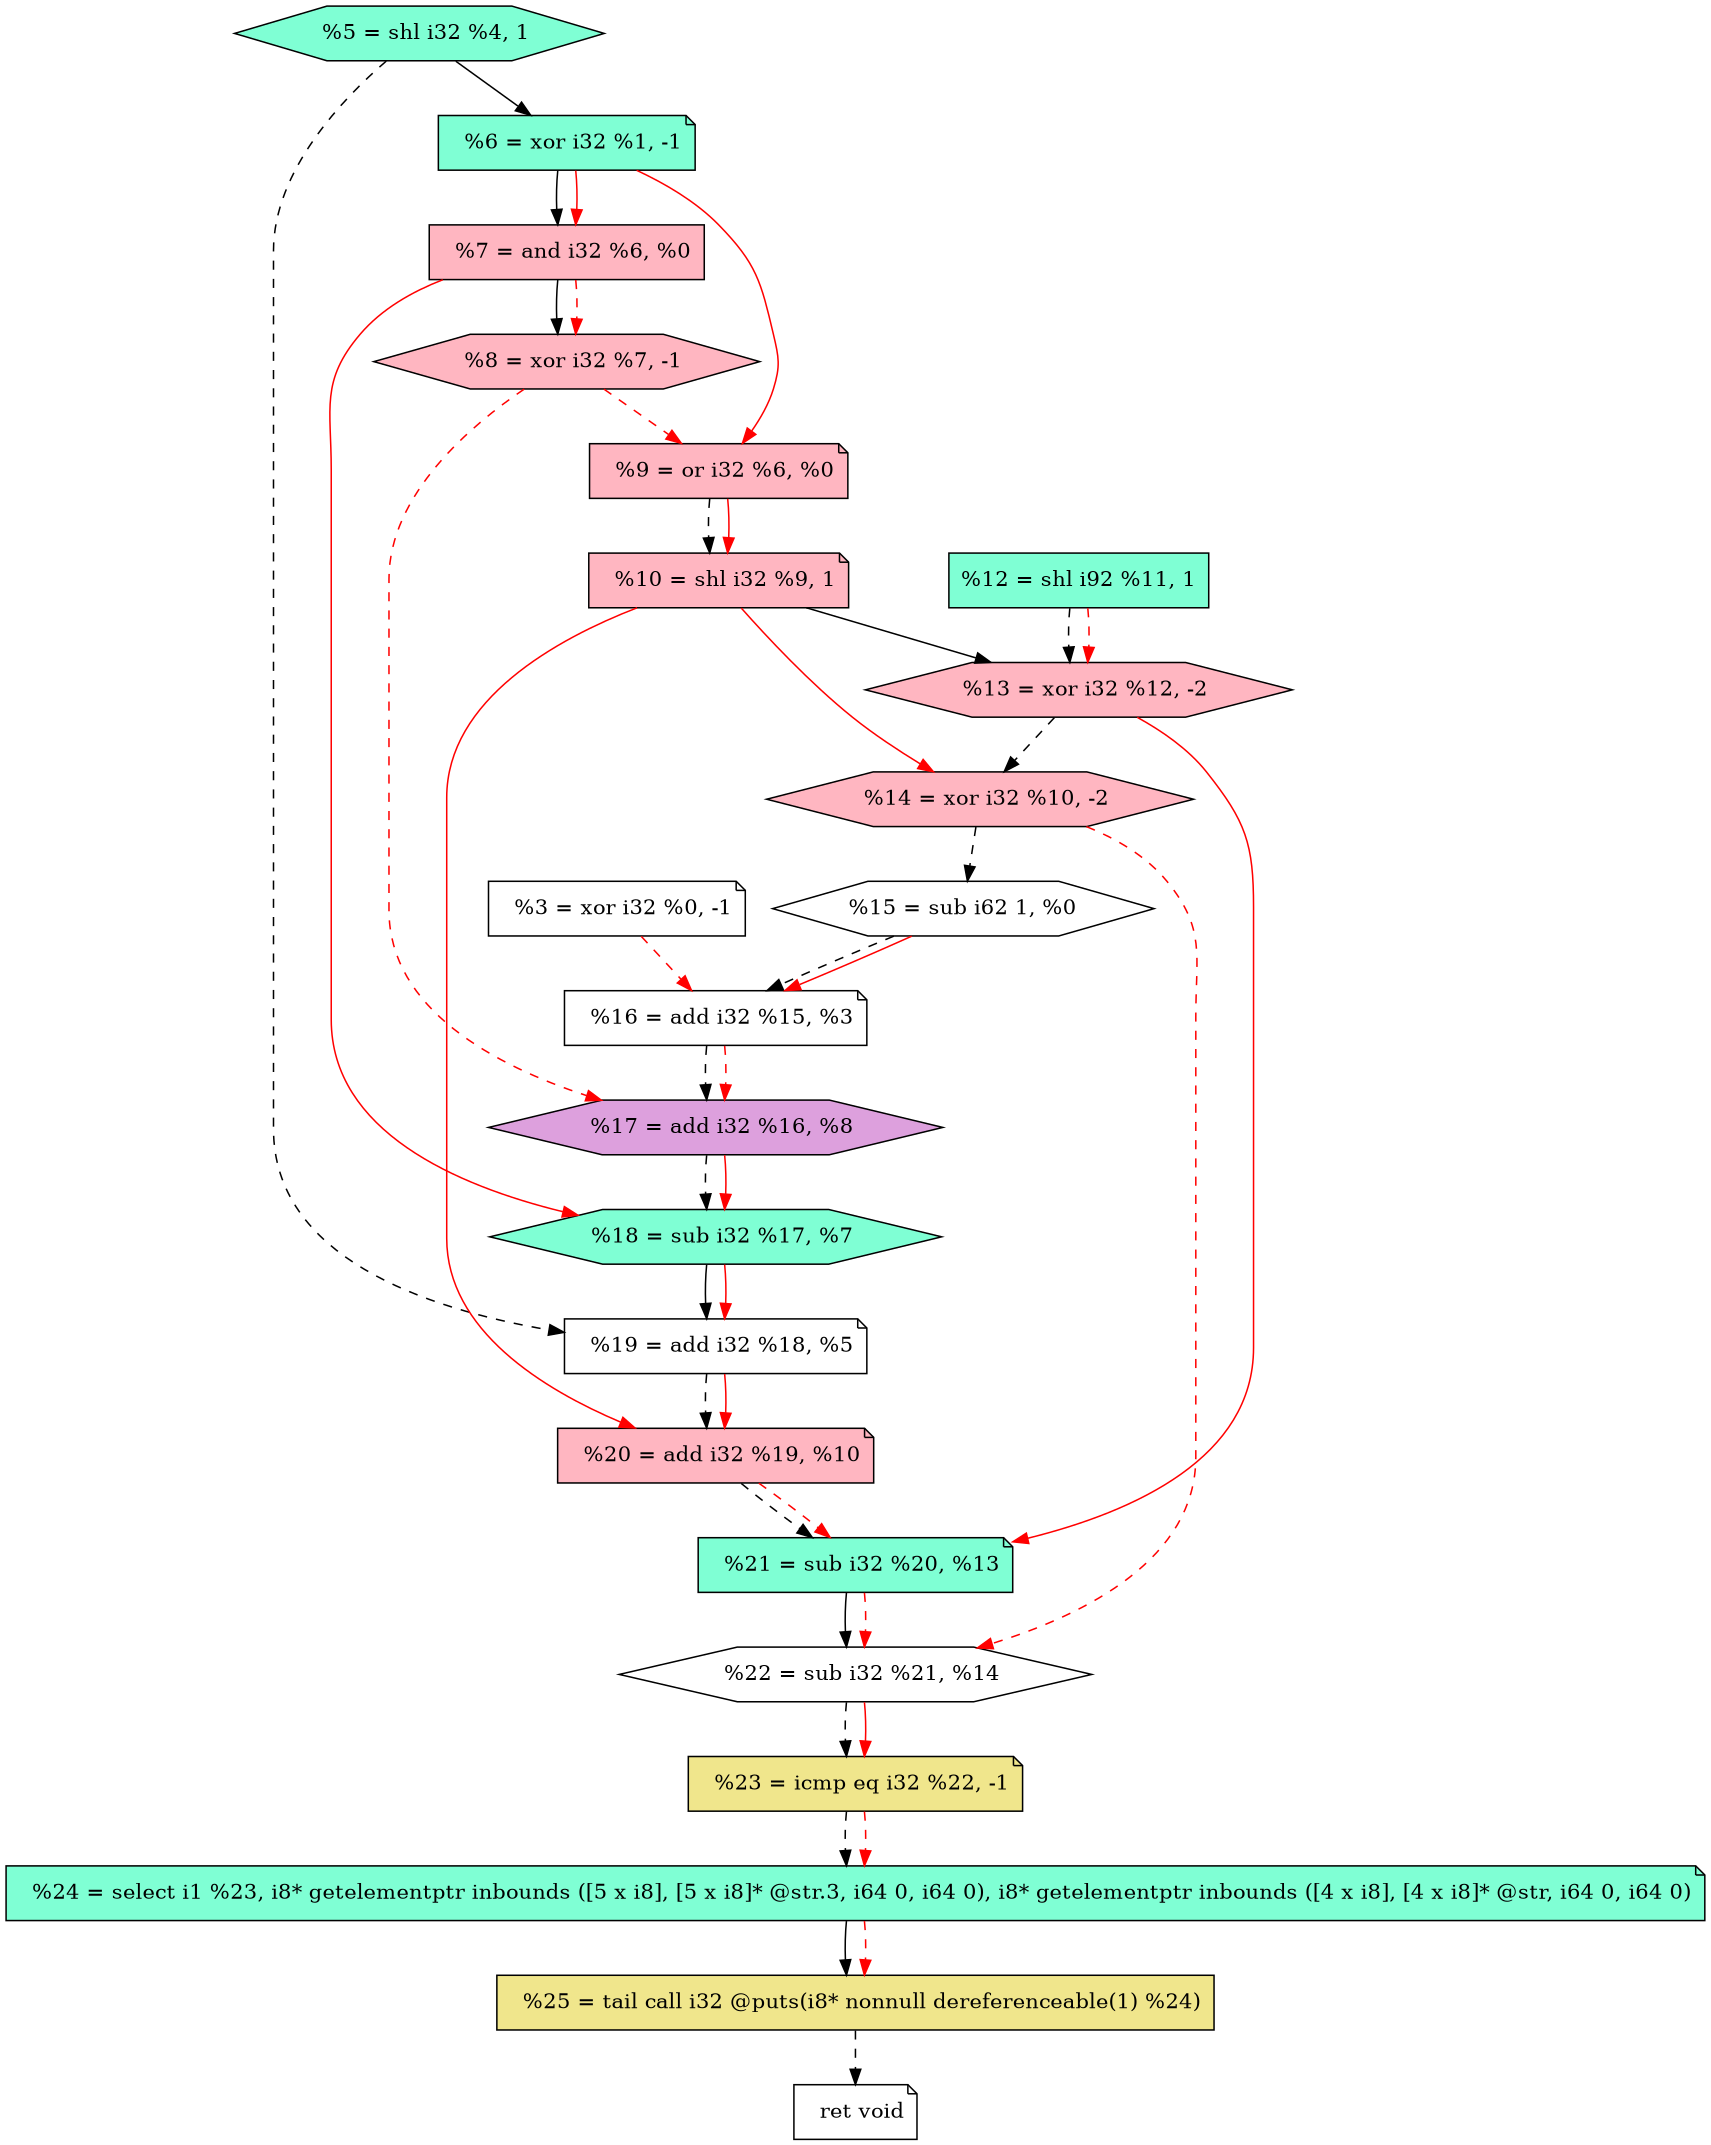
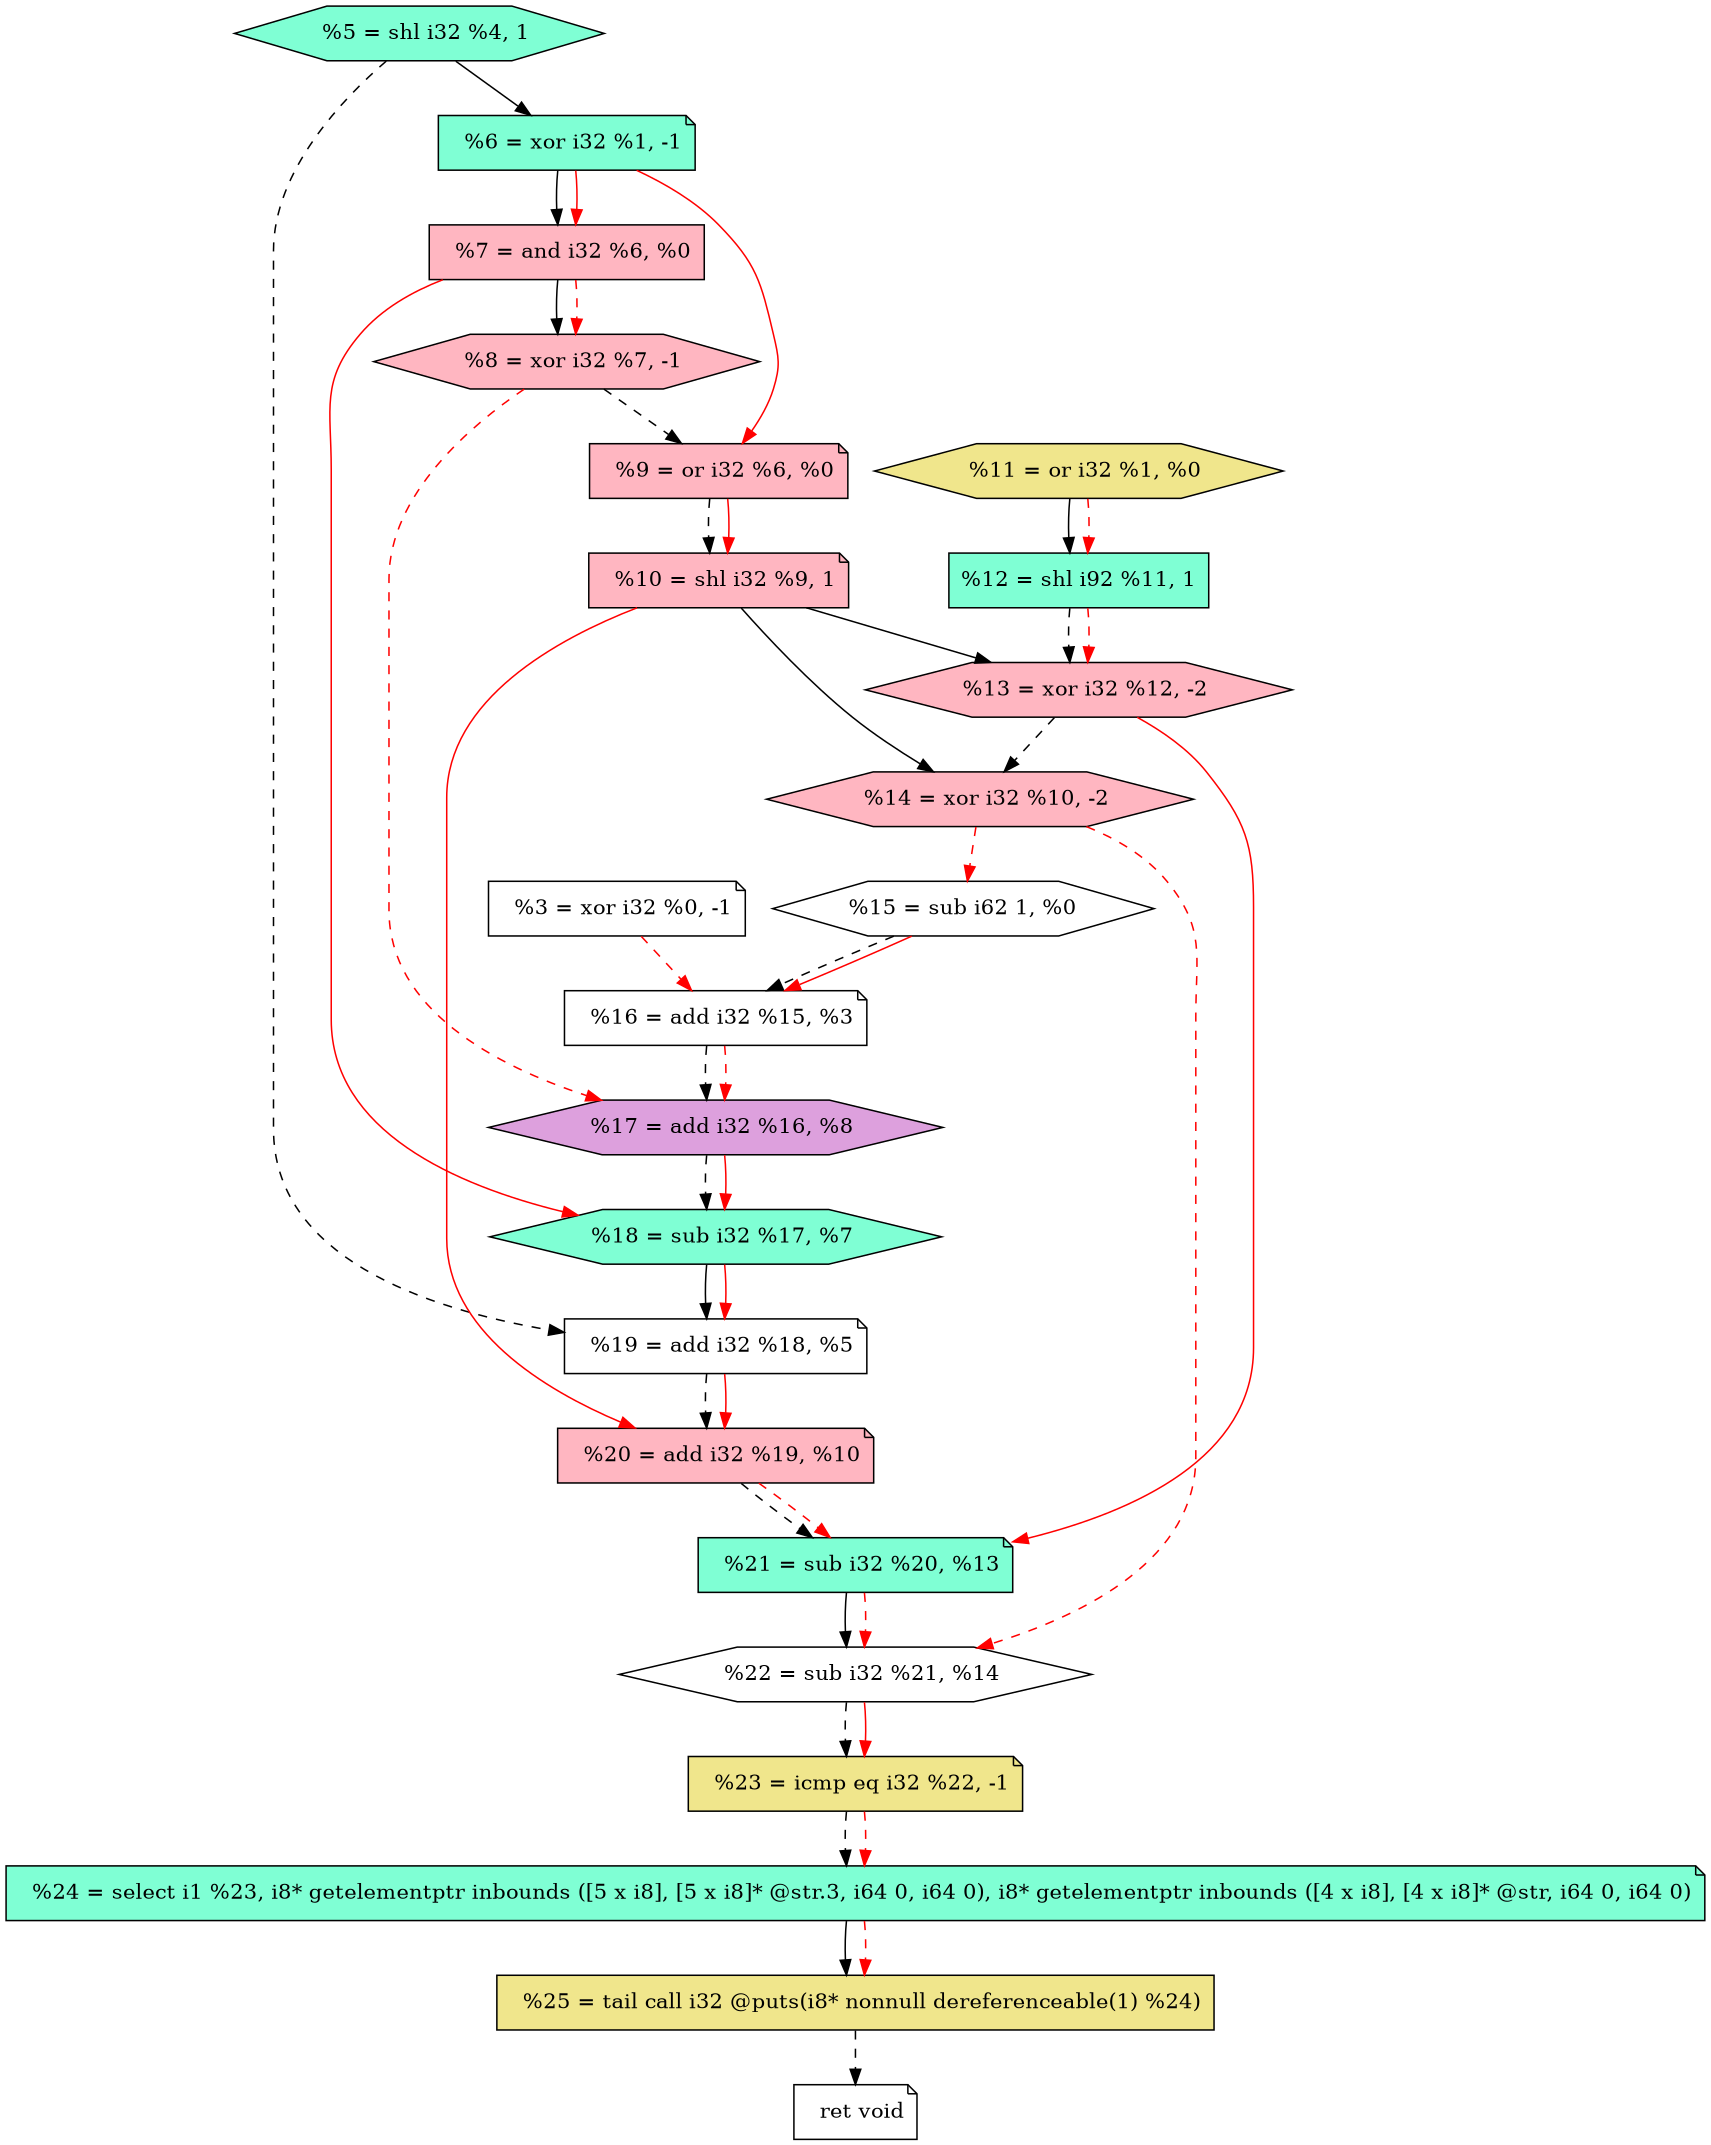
(636, 412) -> (636, 412)
none -> (1079, 471)
(824, 693) -> (824, 693)
(973, 846) -> (973, 846)
